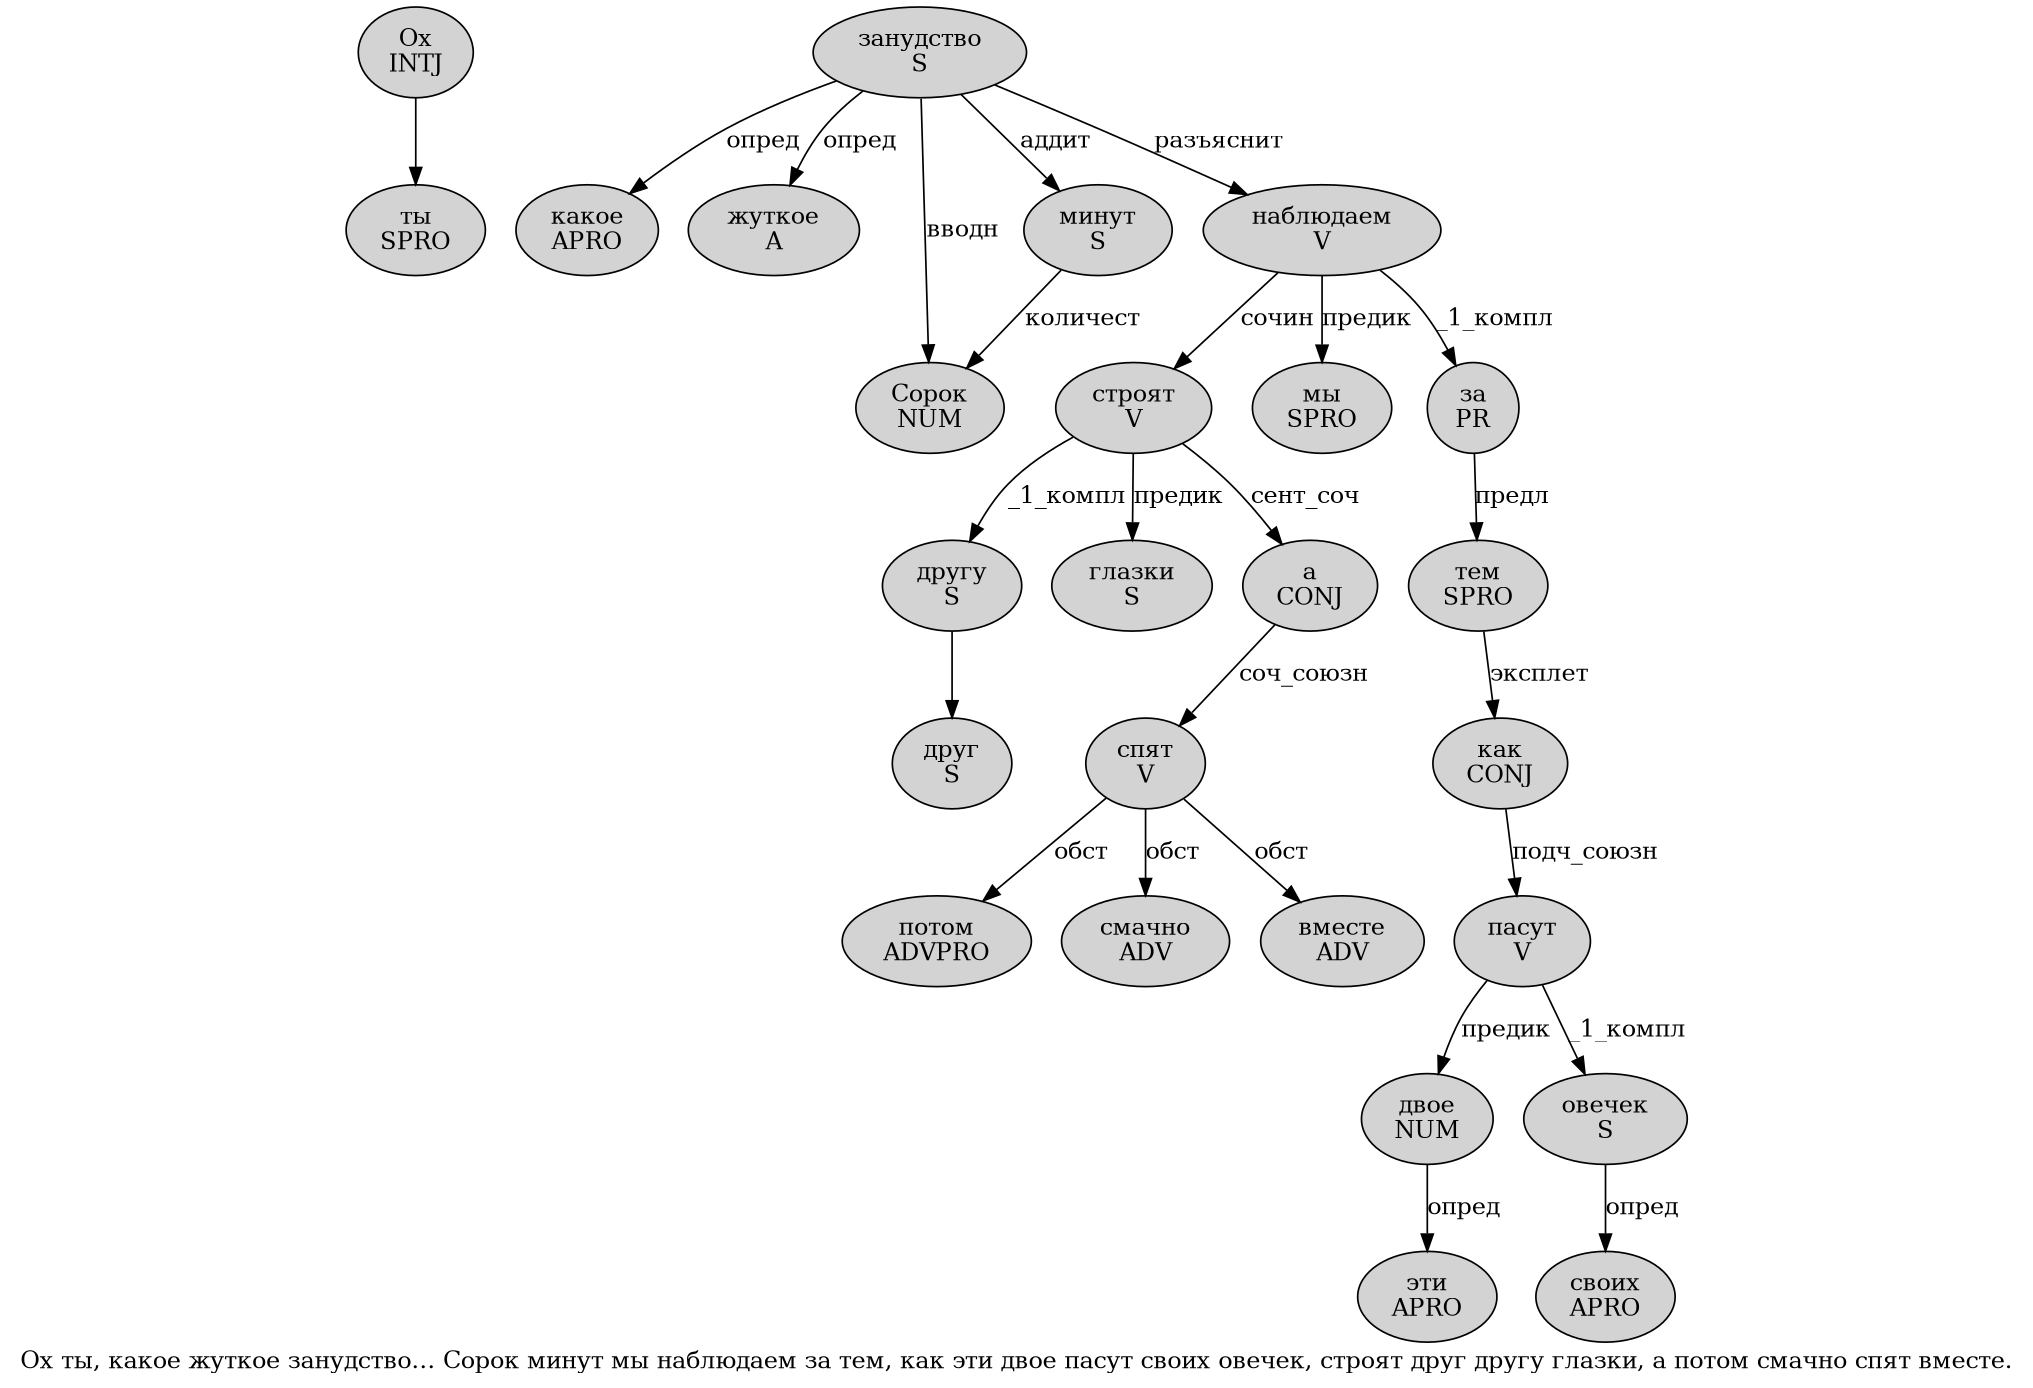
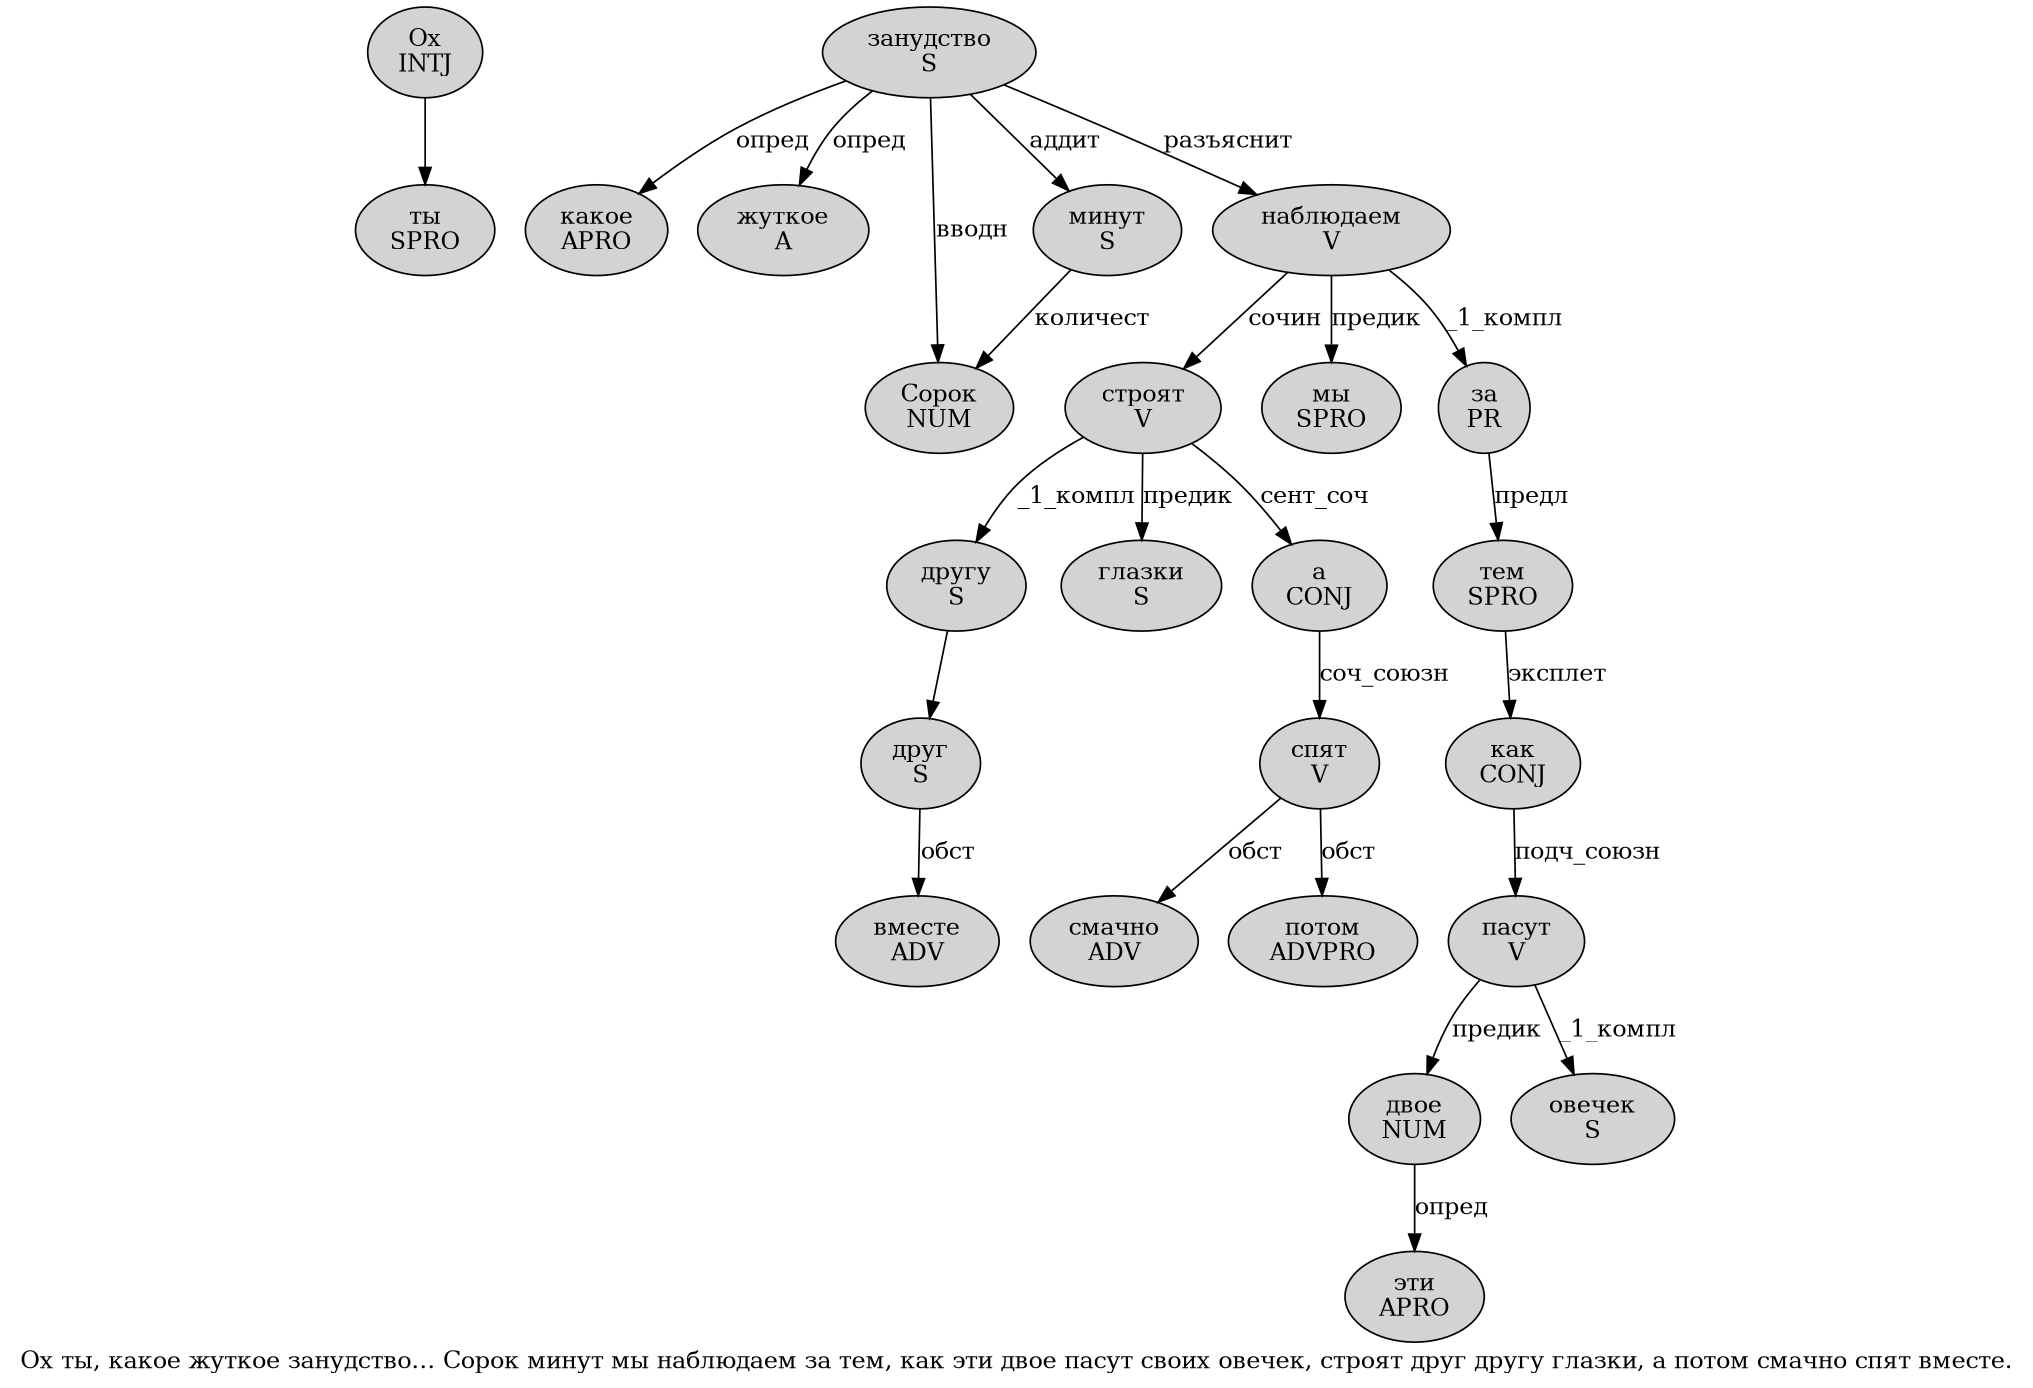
(1235, 845) -> (919, 844)
(1606, 1297) -> none
